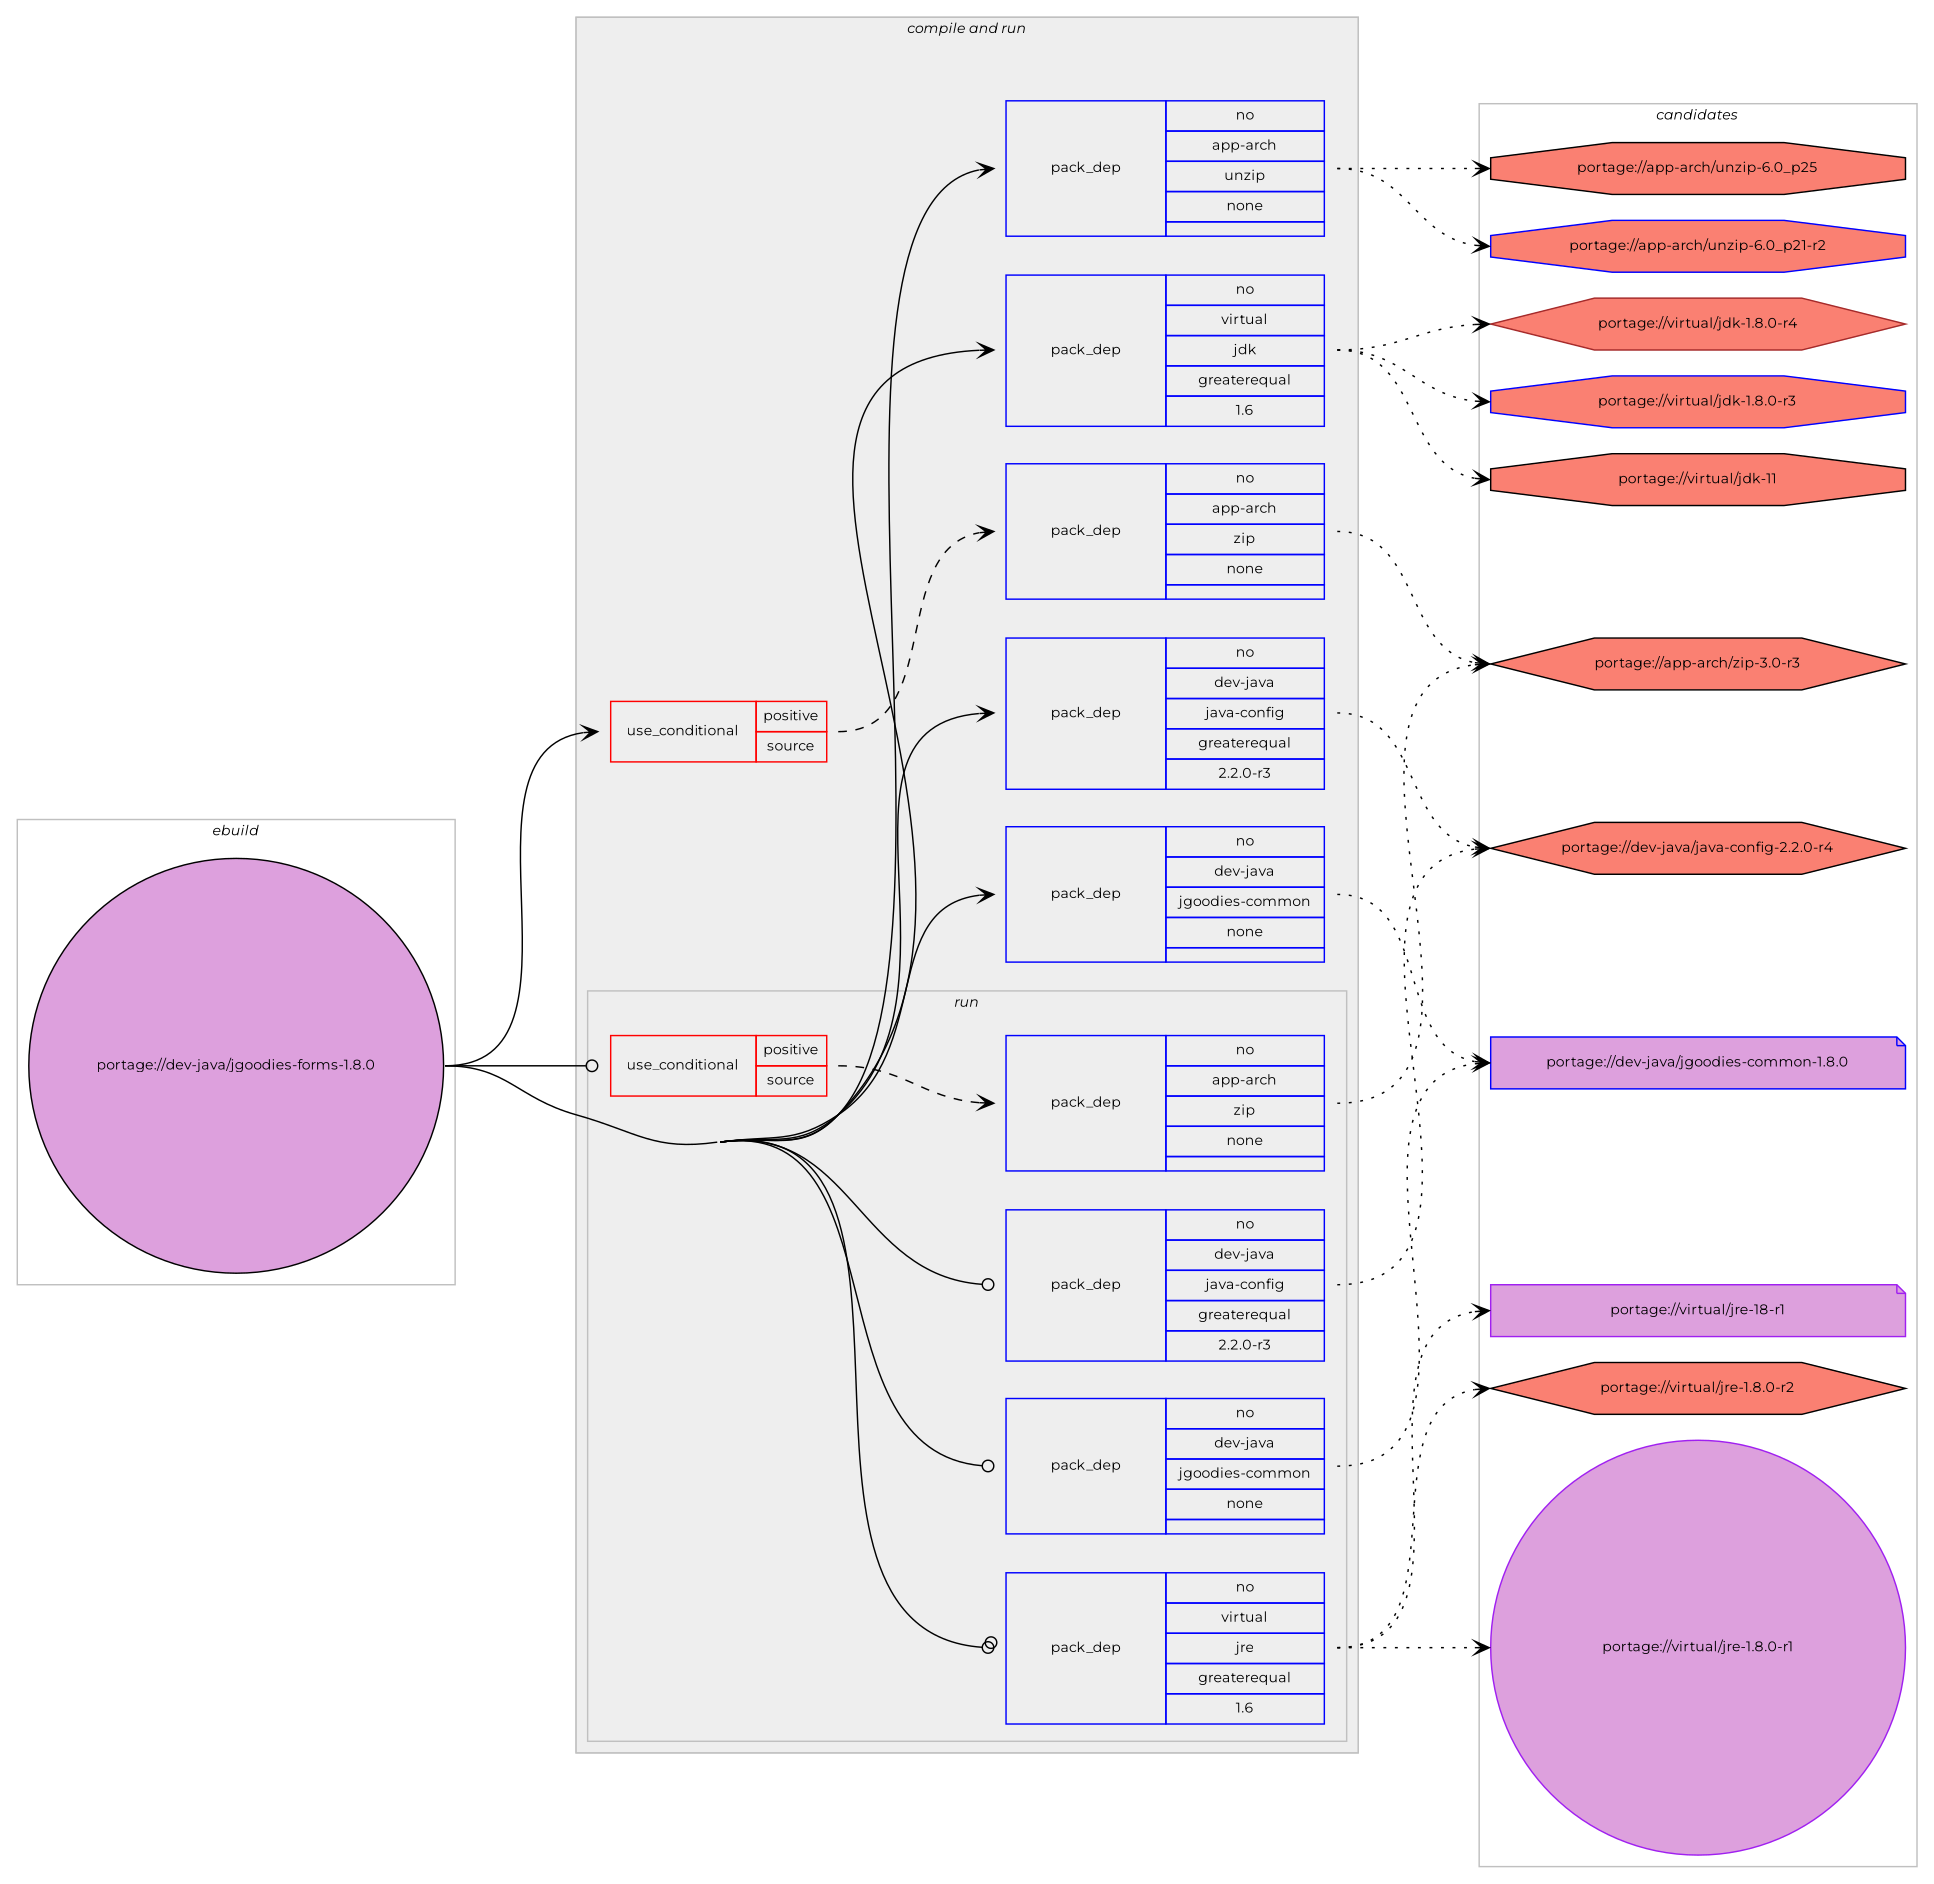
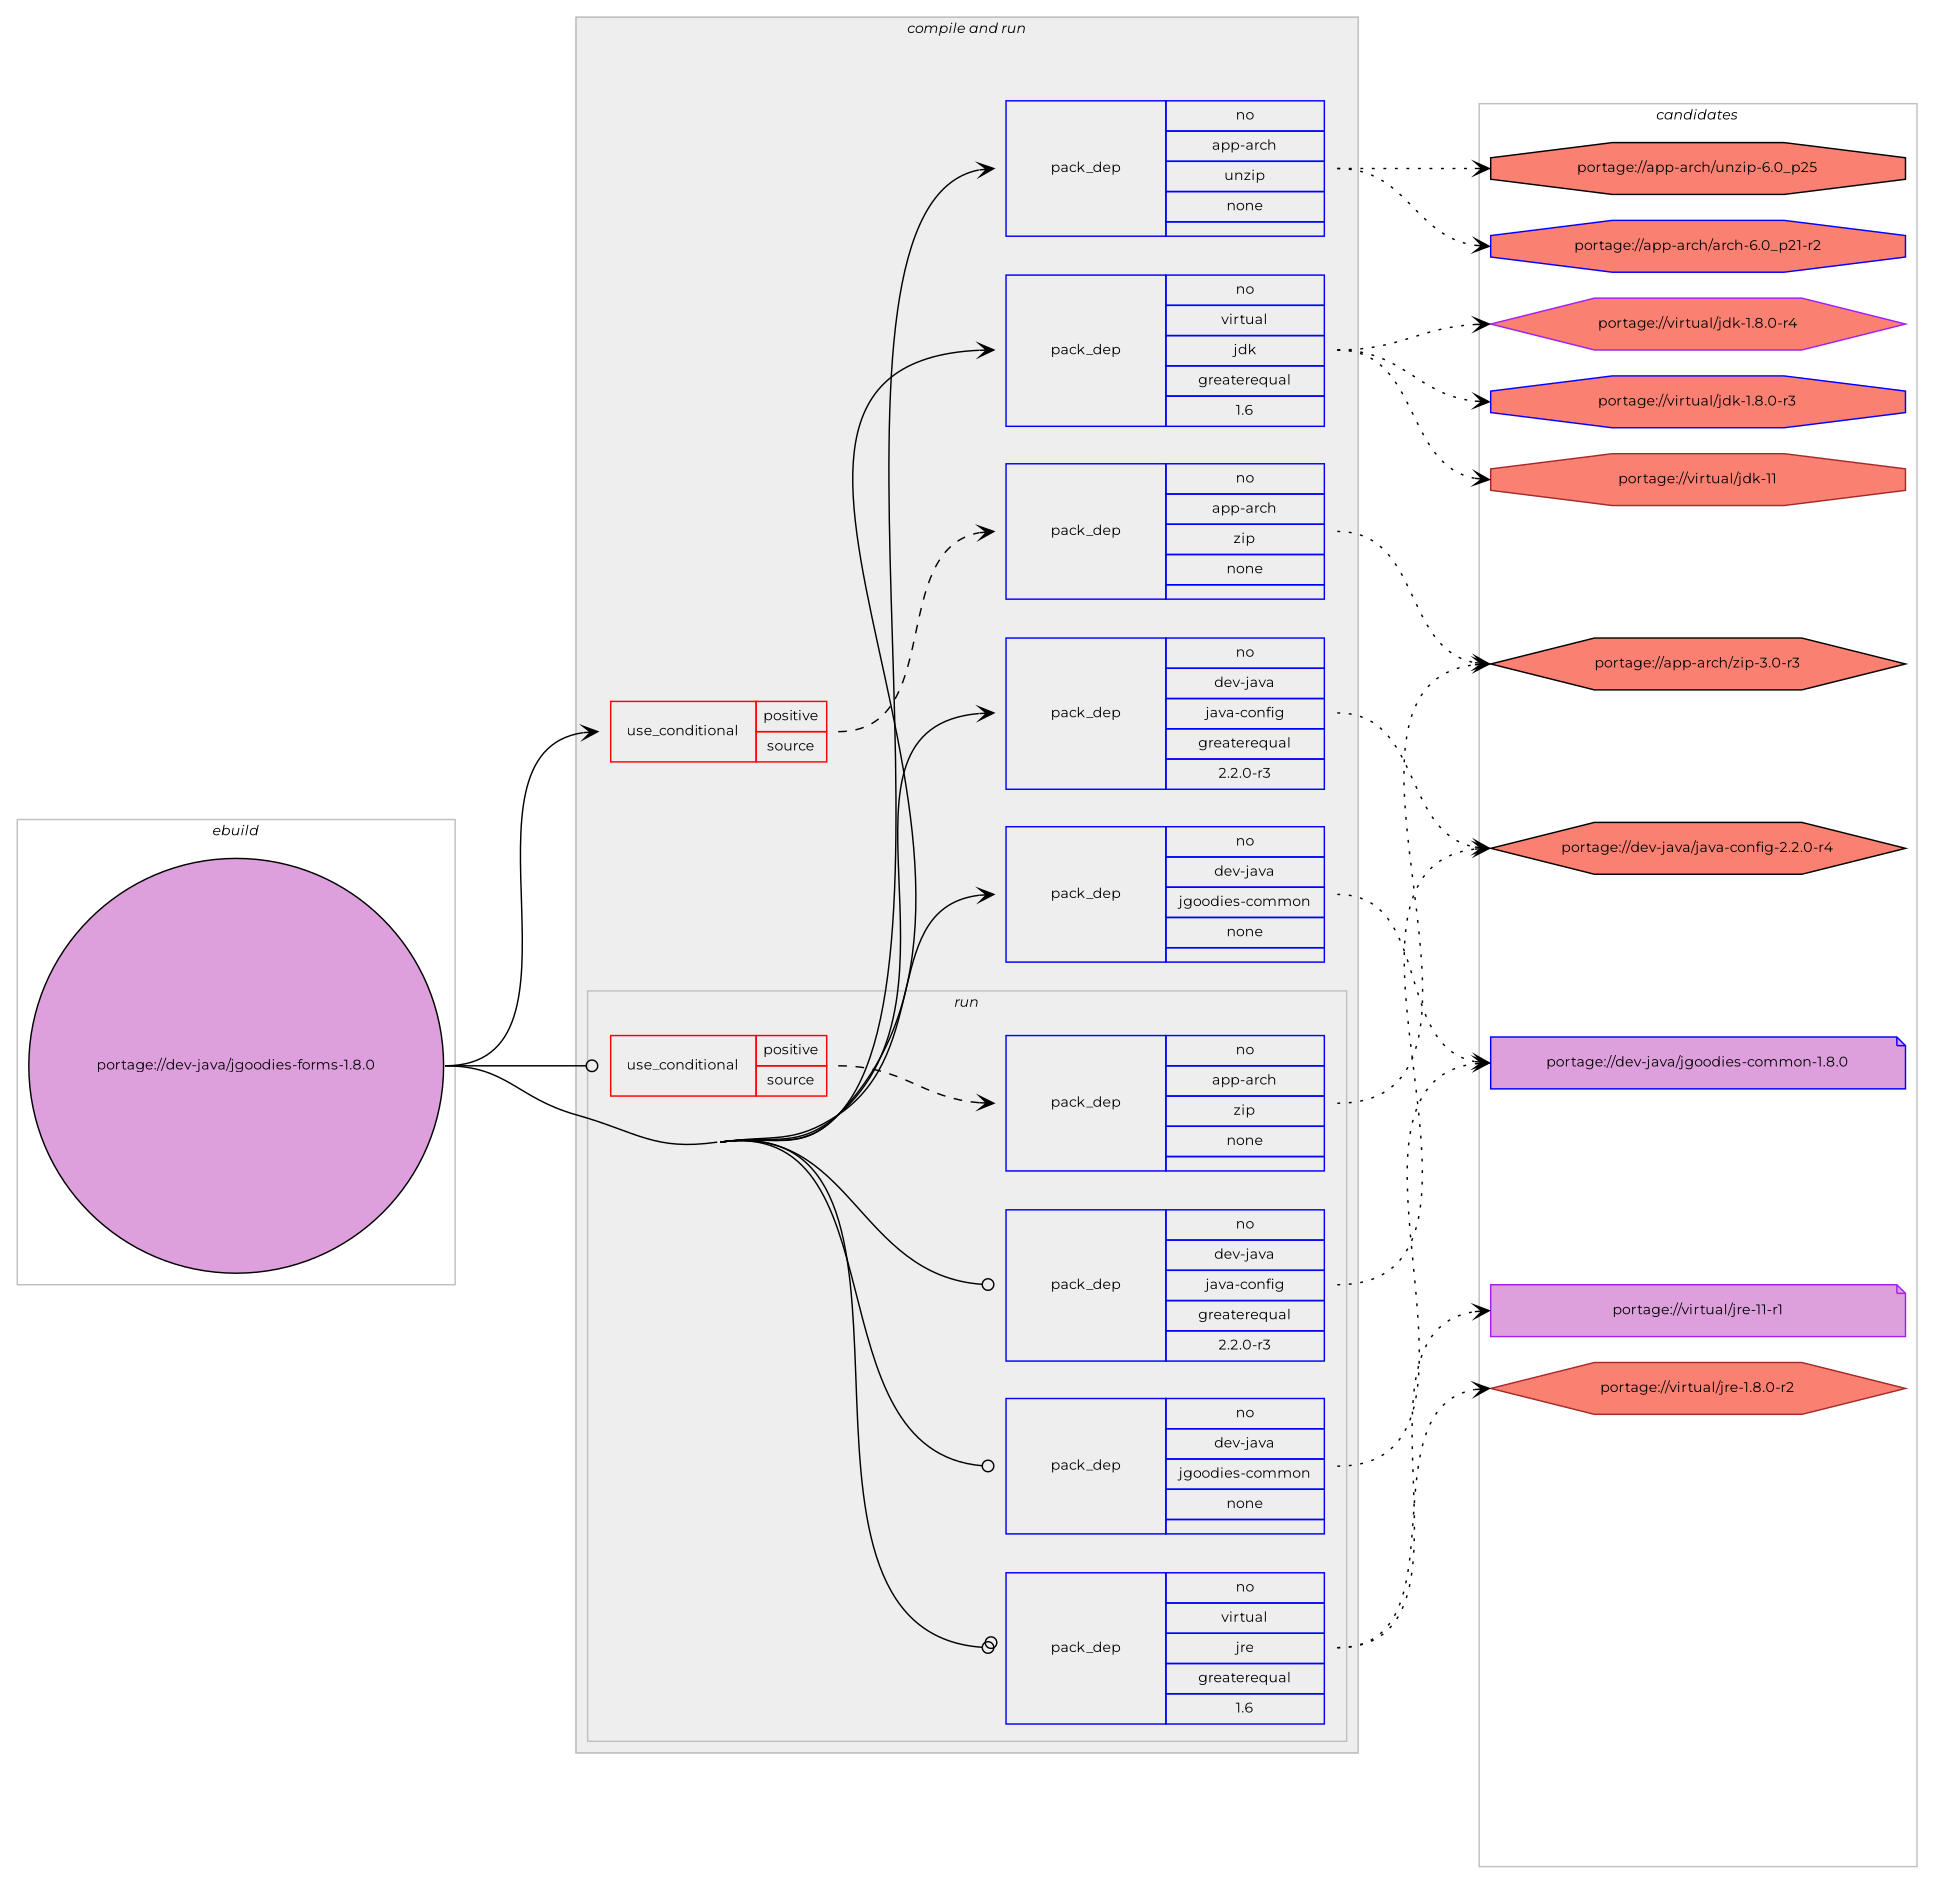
(1698, 246) -> (1698, 246)
(1698, 324) -> (1698, 324)
(1698, 480) -> (1698, 480)
(1698, 1311) -> (1698, 1311)
(1698, 1388) -> (1698, 1388)
(1698, 1648) -> none
